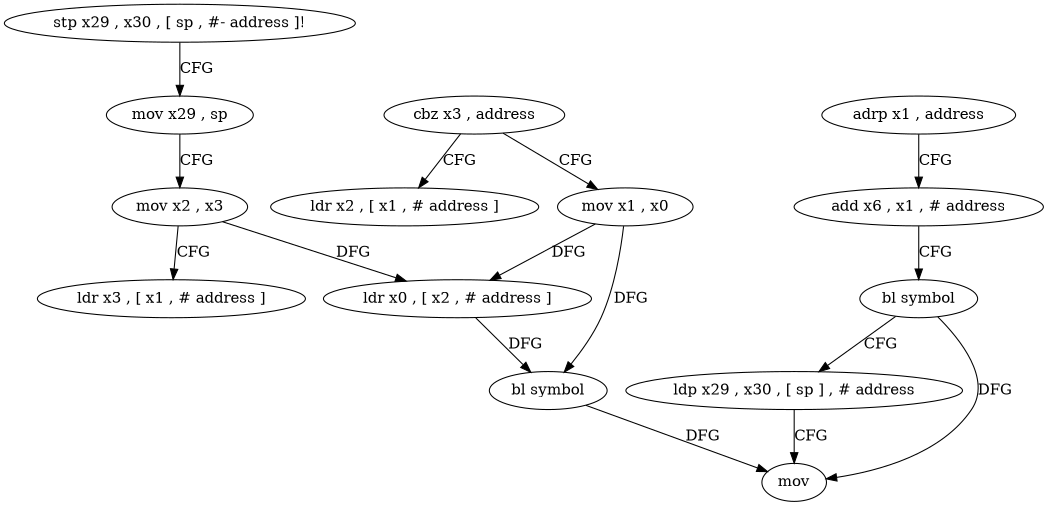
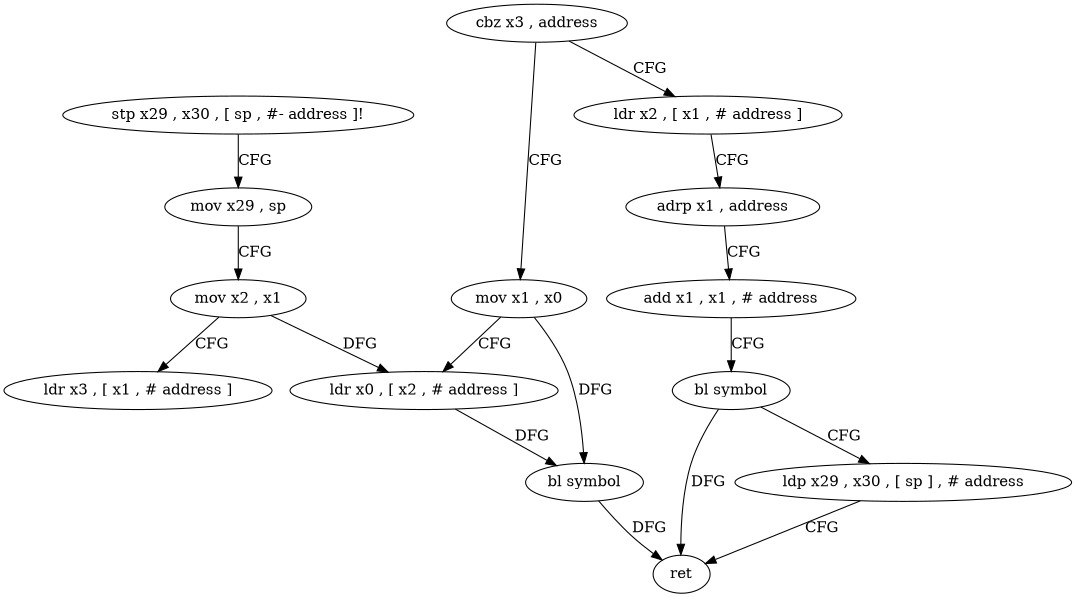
none -> (715, 156)
(180, 207) -> (238, 299)
(919, 207) -> (731, 299)
(569, 253) -> (495, 345)
(794, 482) -> (682, 574)
